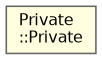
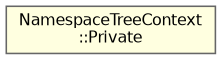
(51, 30) -> (111, 30)
